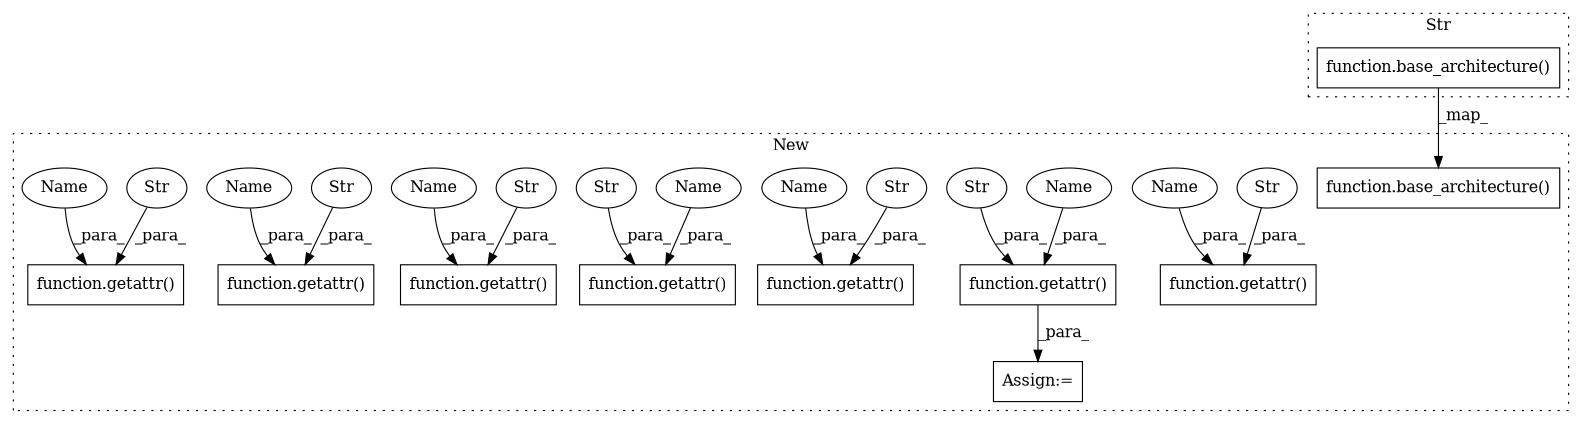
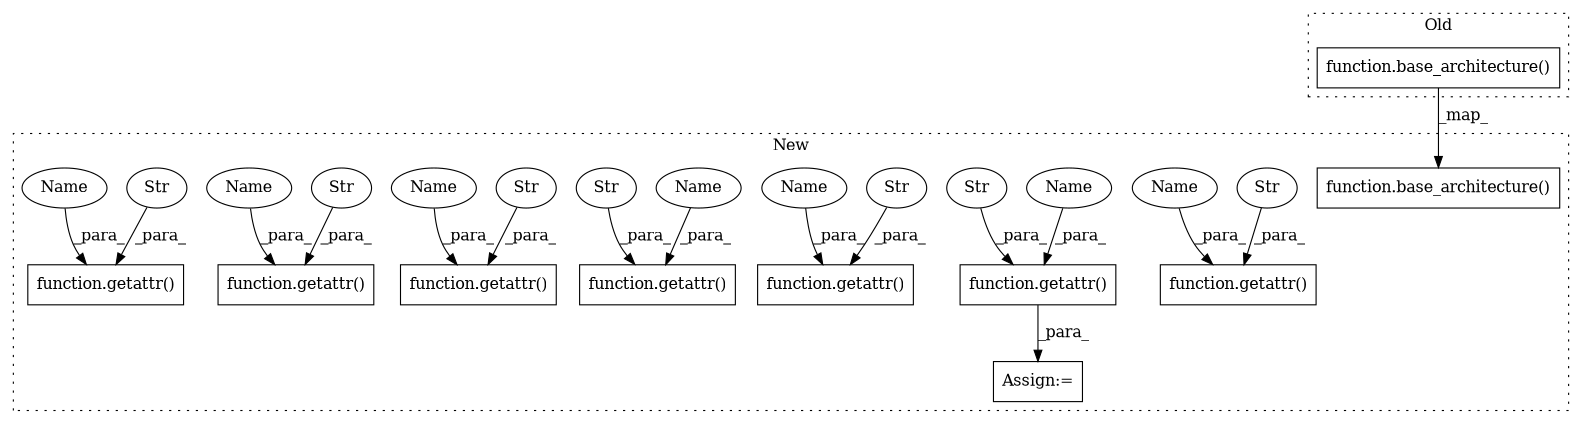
(1438, 26) -> (1438, 26)
